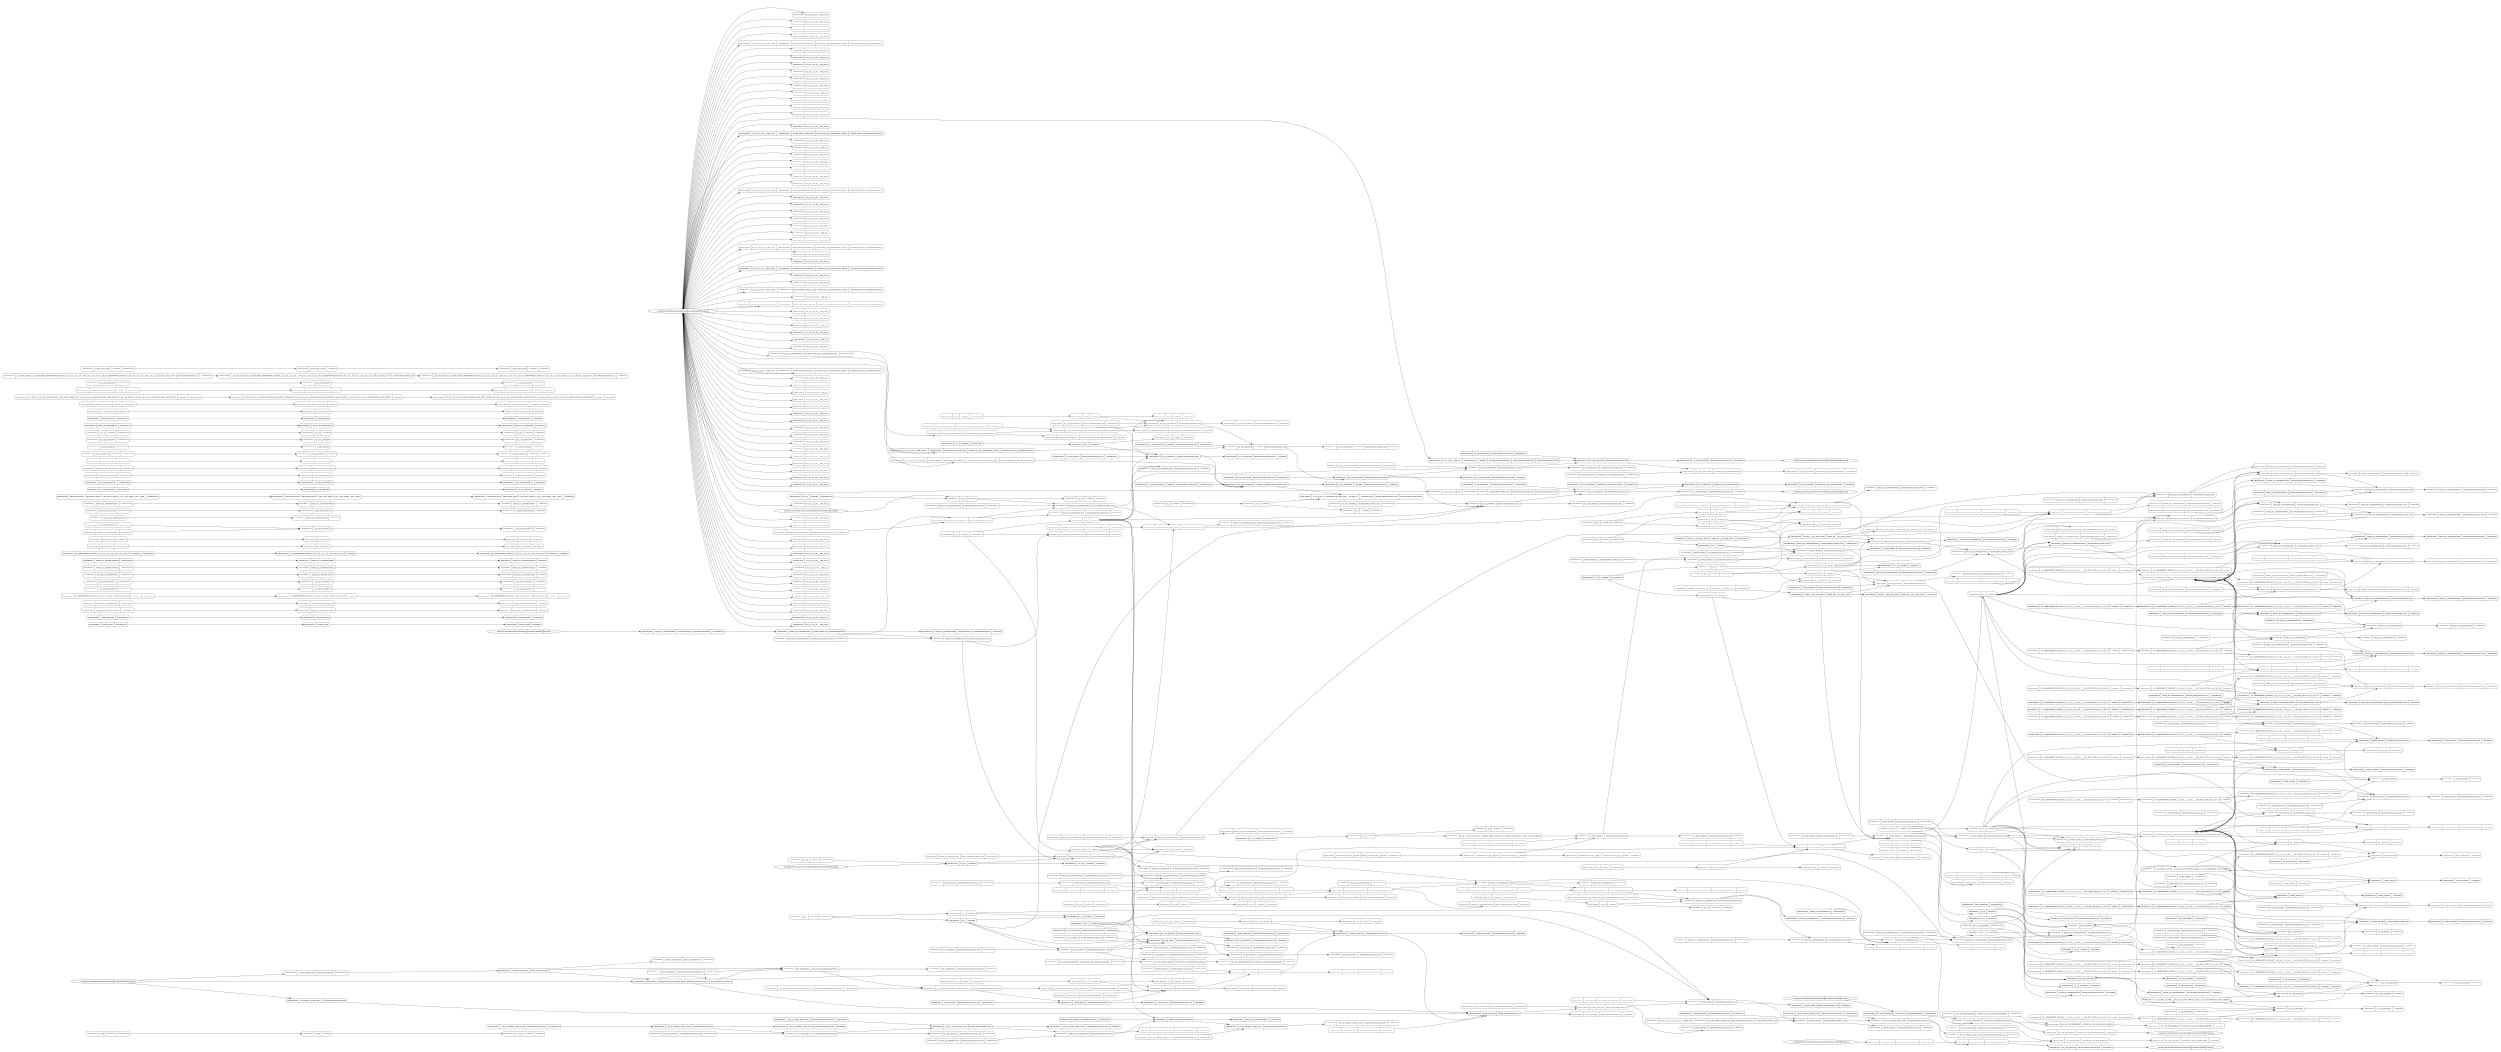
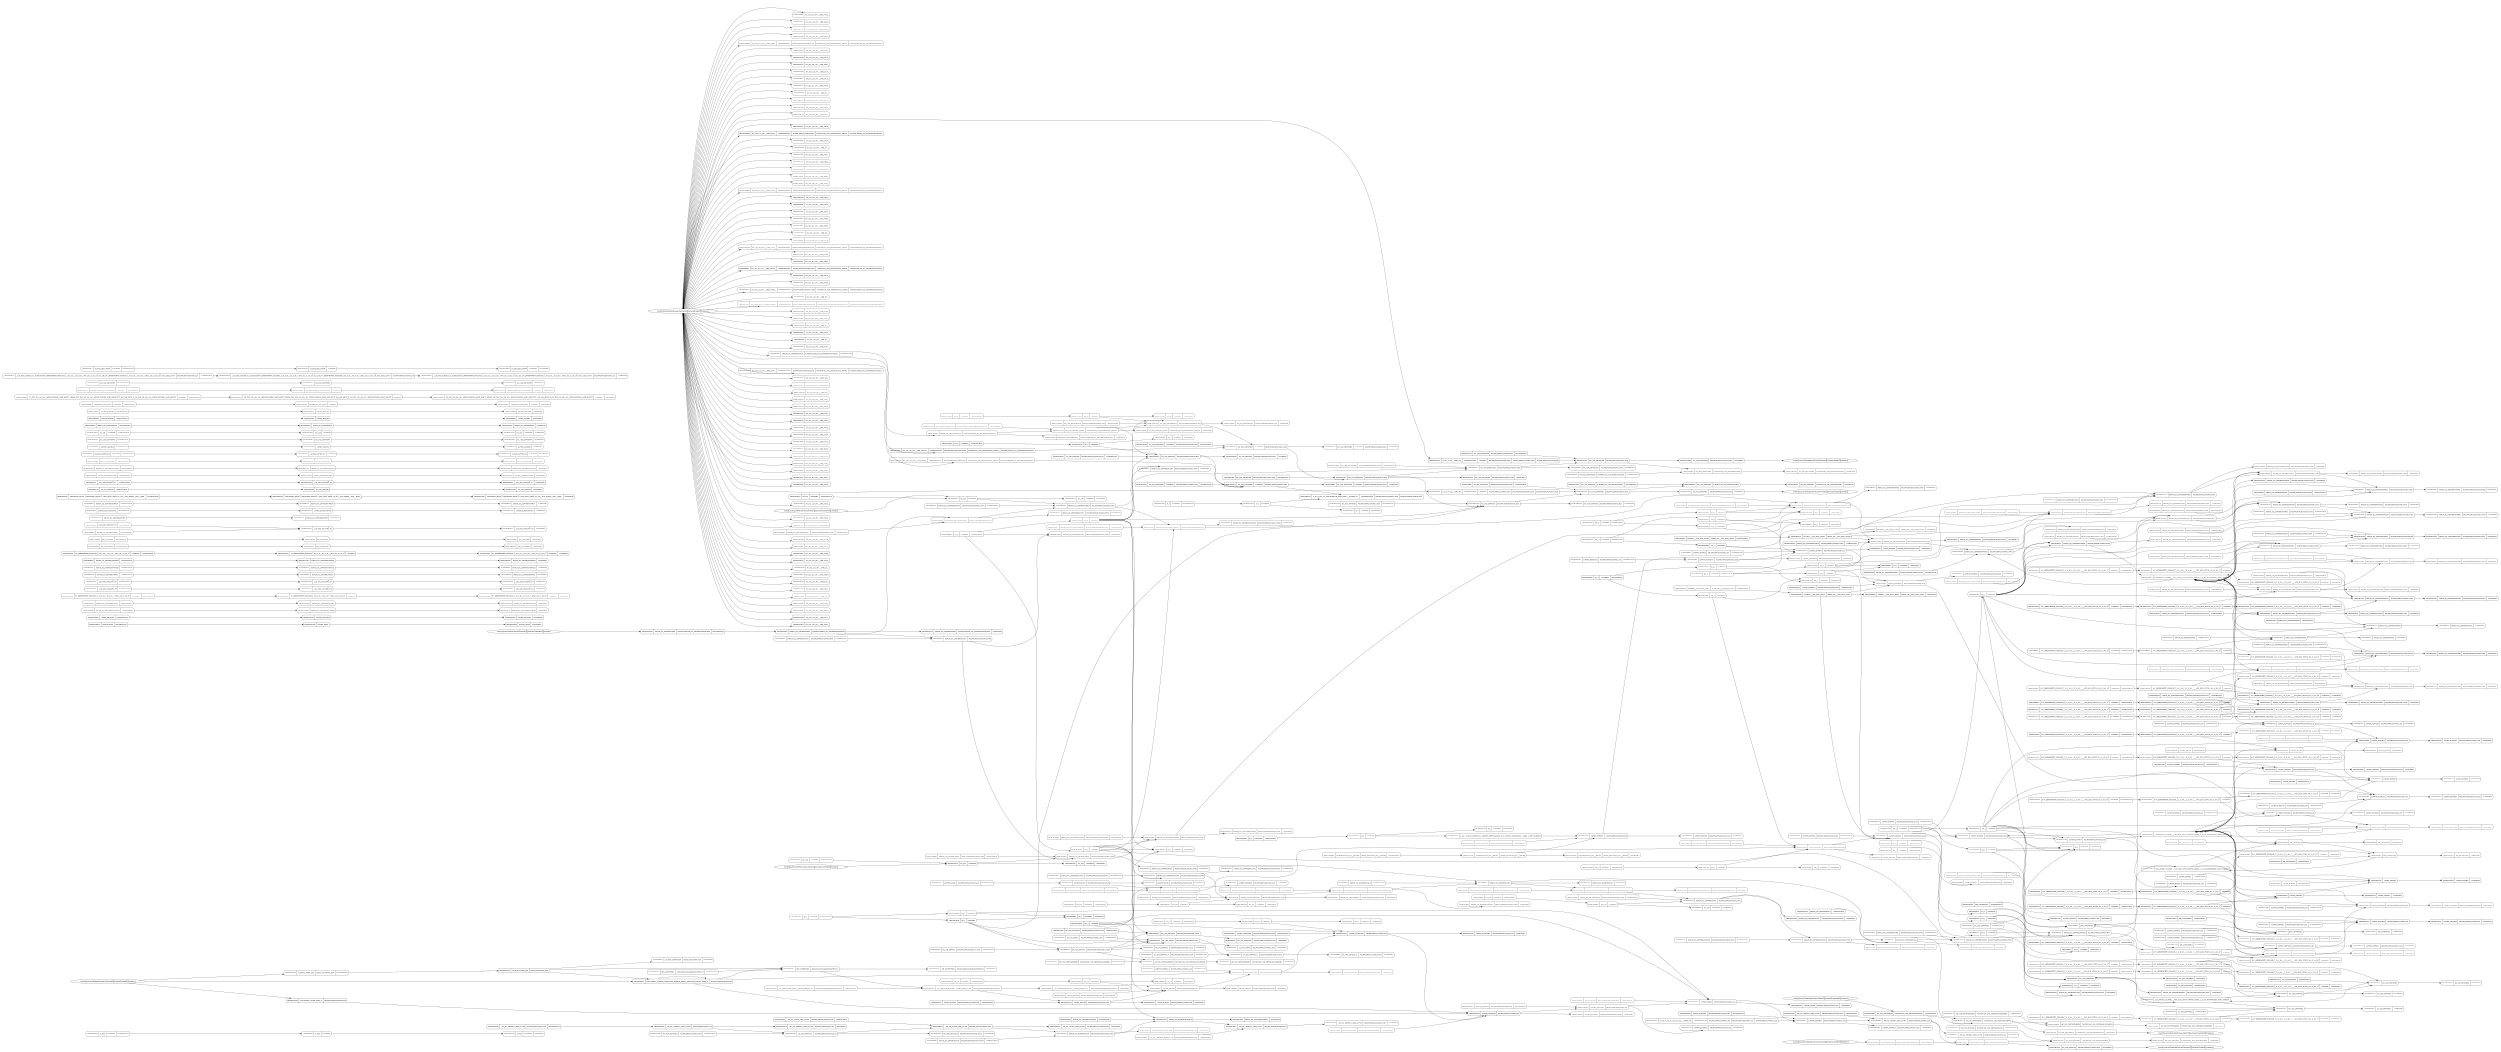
none -> (2290, 534)
